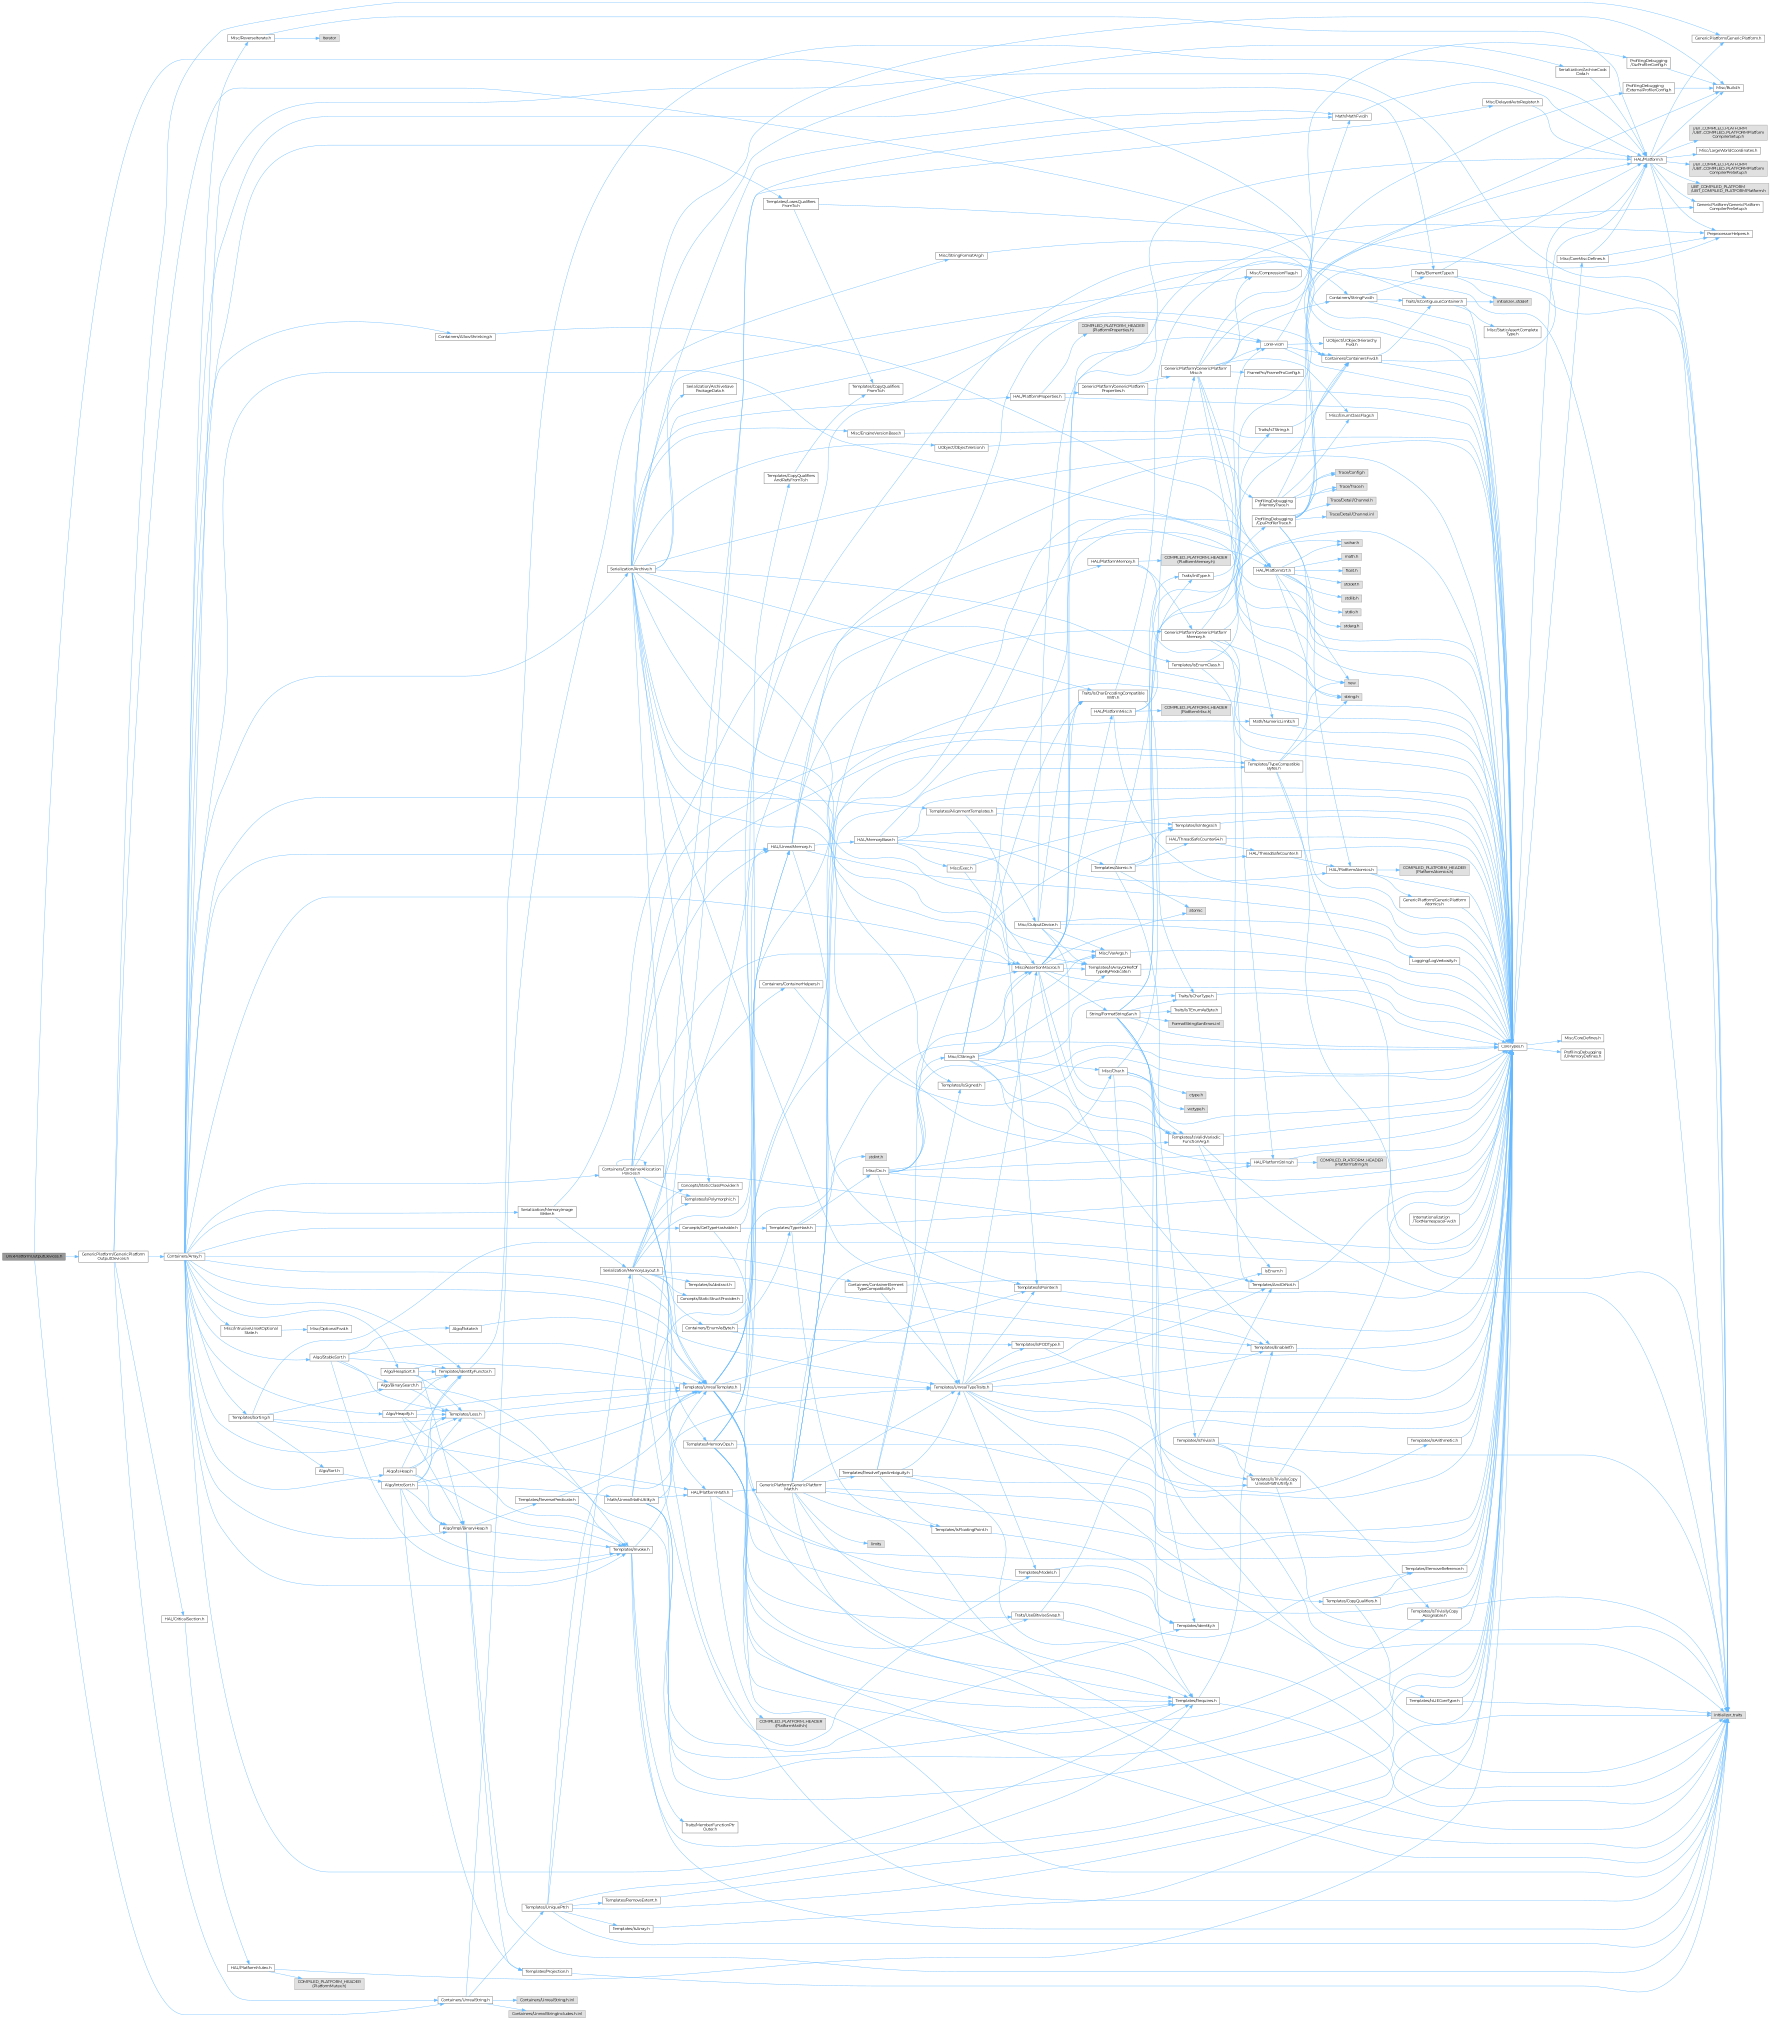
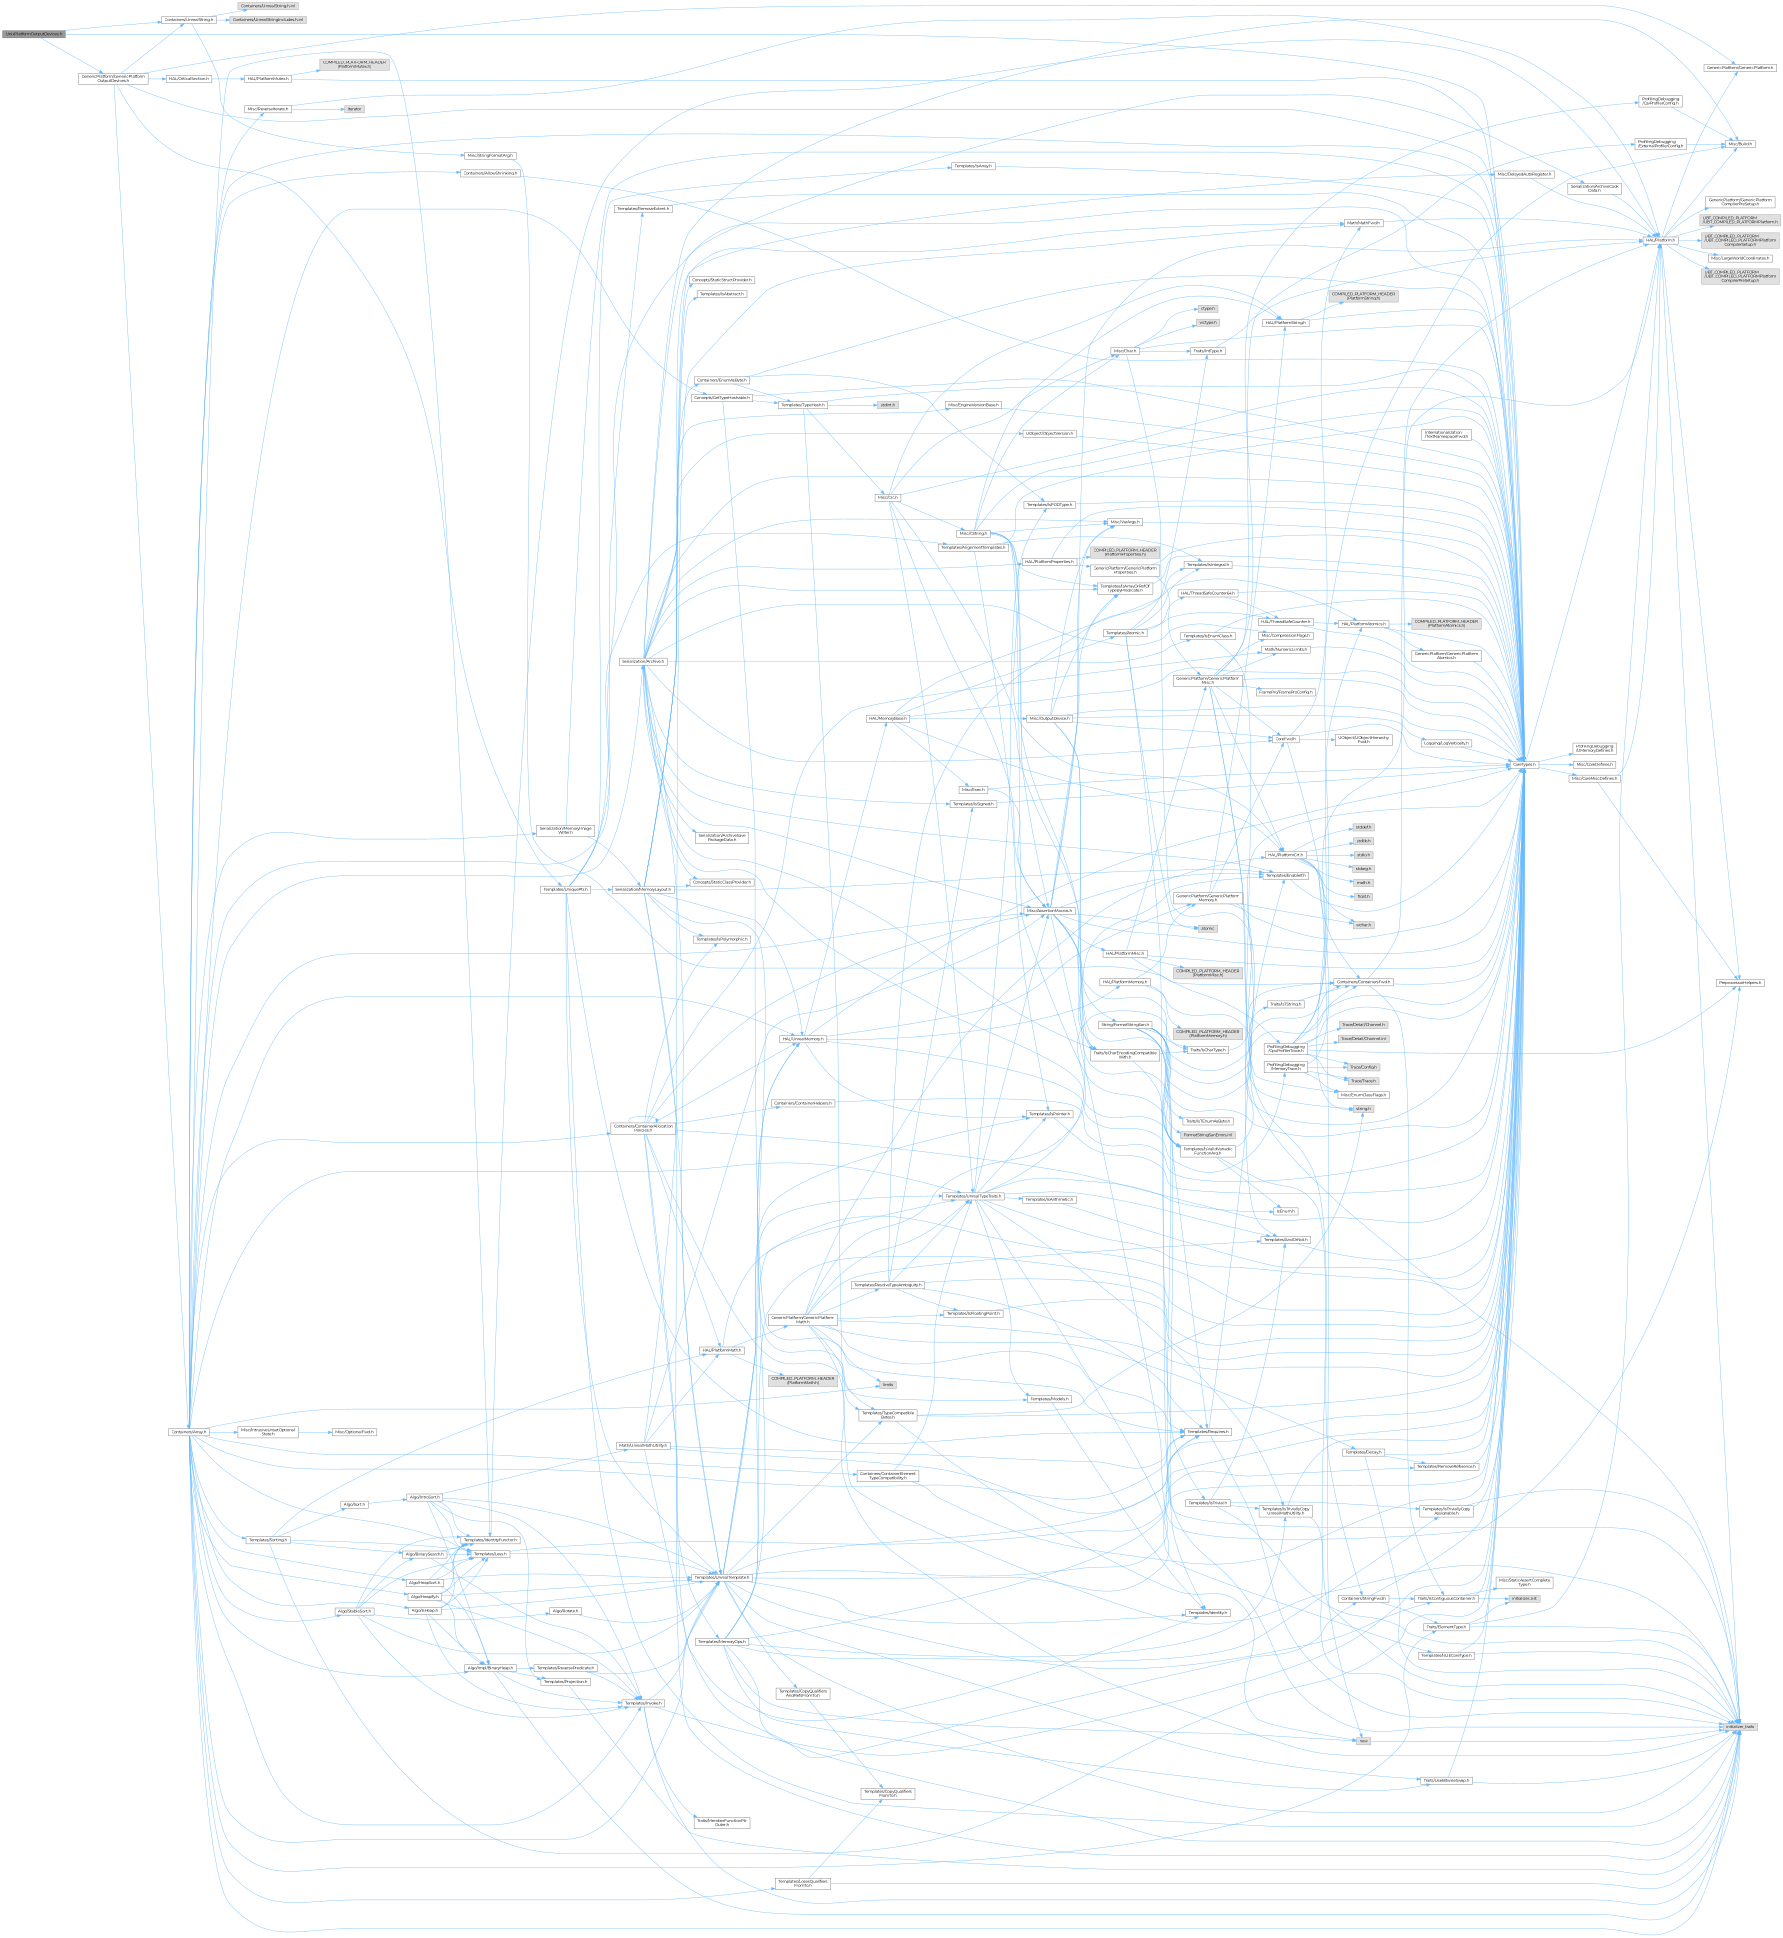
(1306, 293) -> (1418, 268)
(1513, 302) -> (1525, 1599)
(1465, 1278) -> (1545, 1741)
(765, 1406) -> (757, 1382)
none -> (539, 1409)
(1352, 1601) -> (1364, 1453)
(501, 1959) -> (427, 422)
